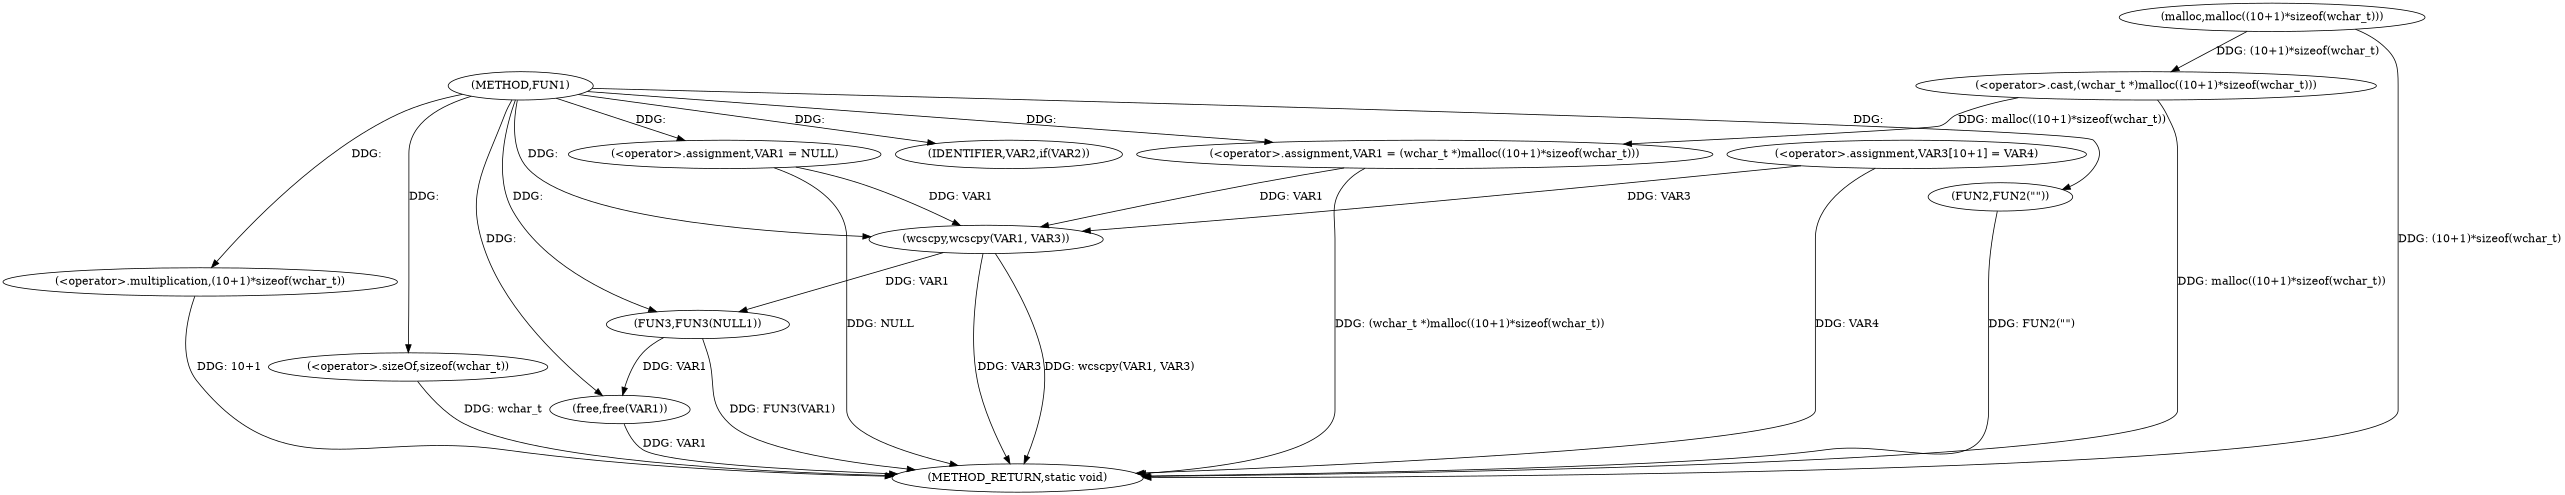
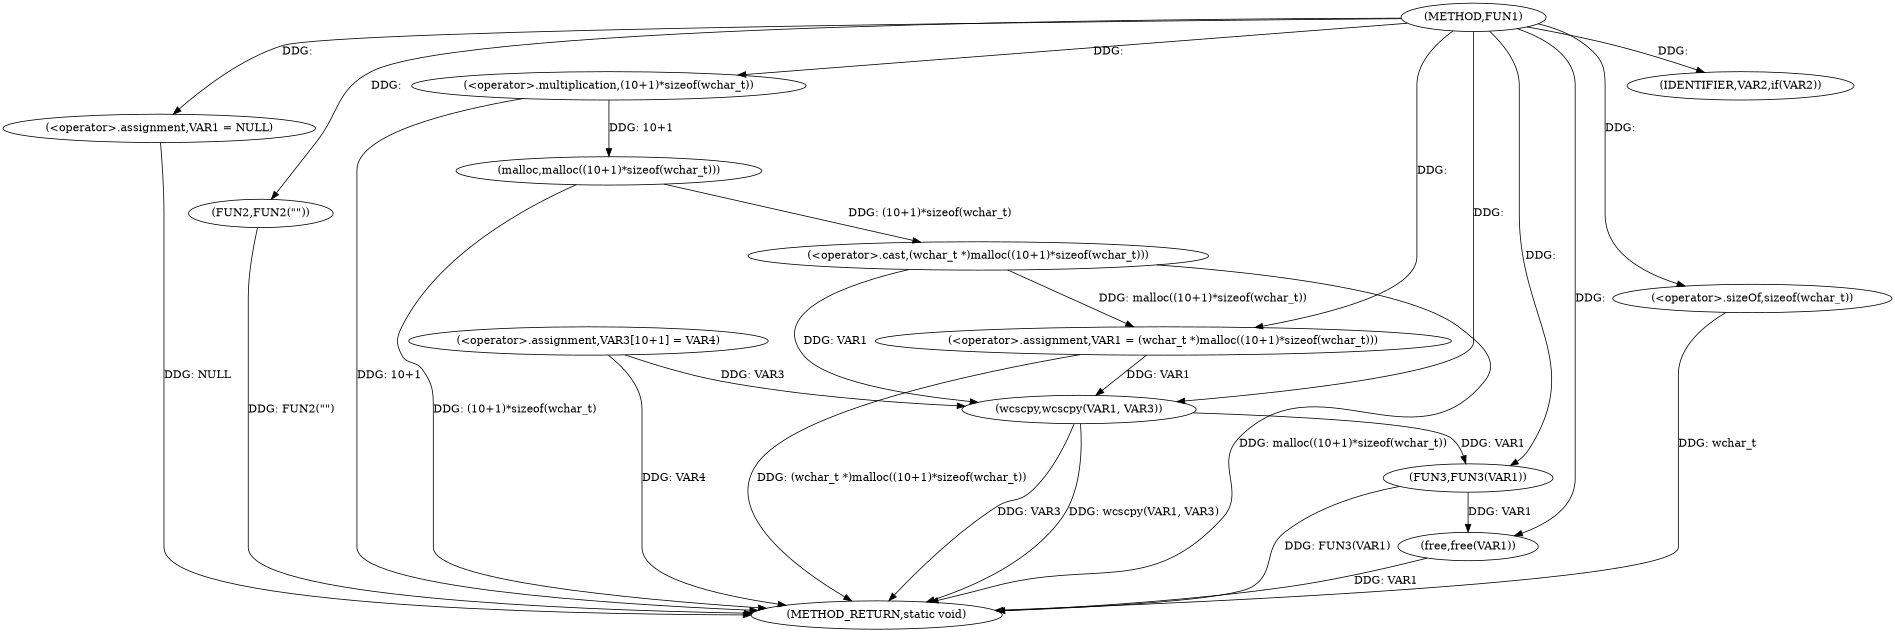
none -> (609, 124)
(876, 189) -> (809, 360)
(698, 324) -> (1468, 478)
